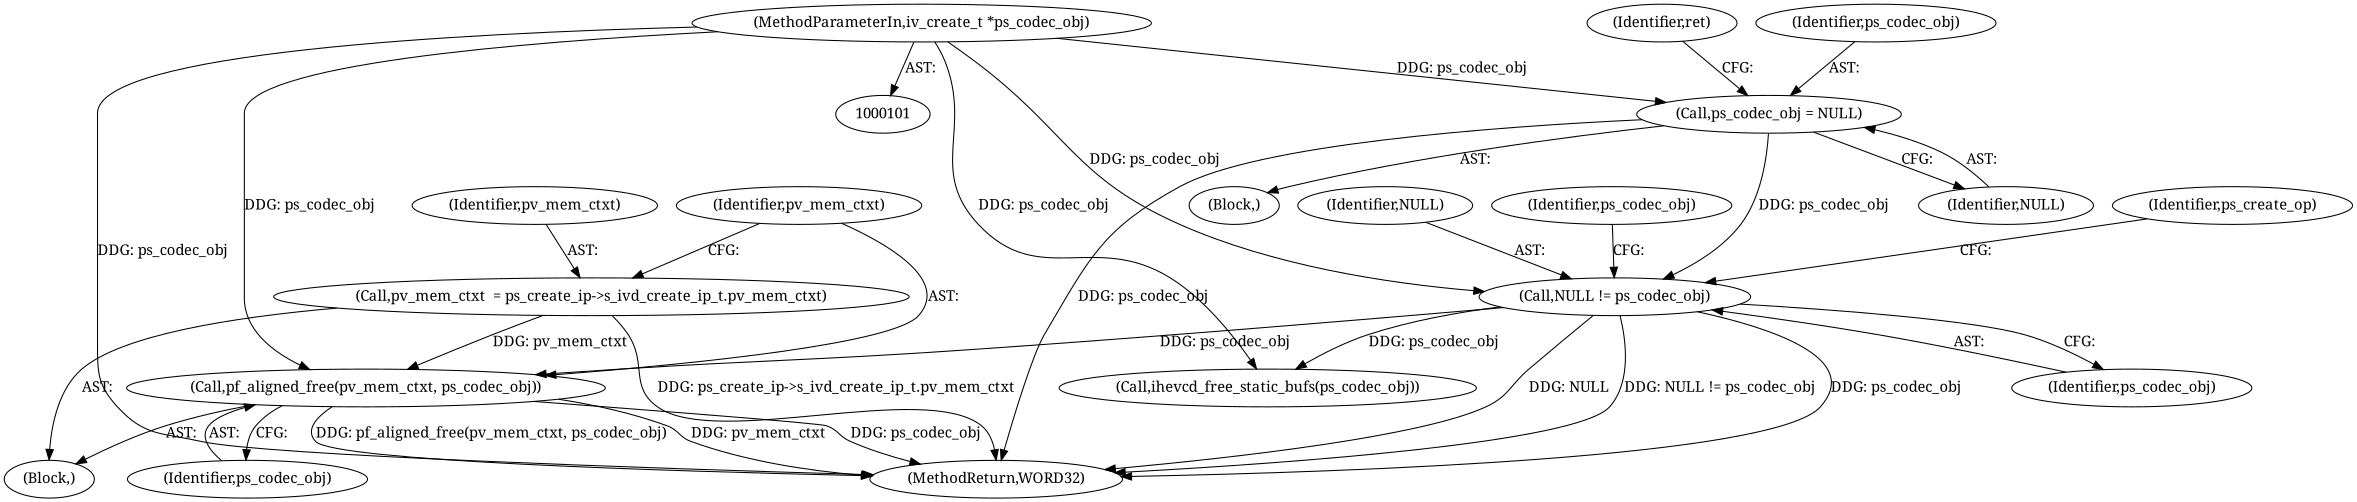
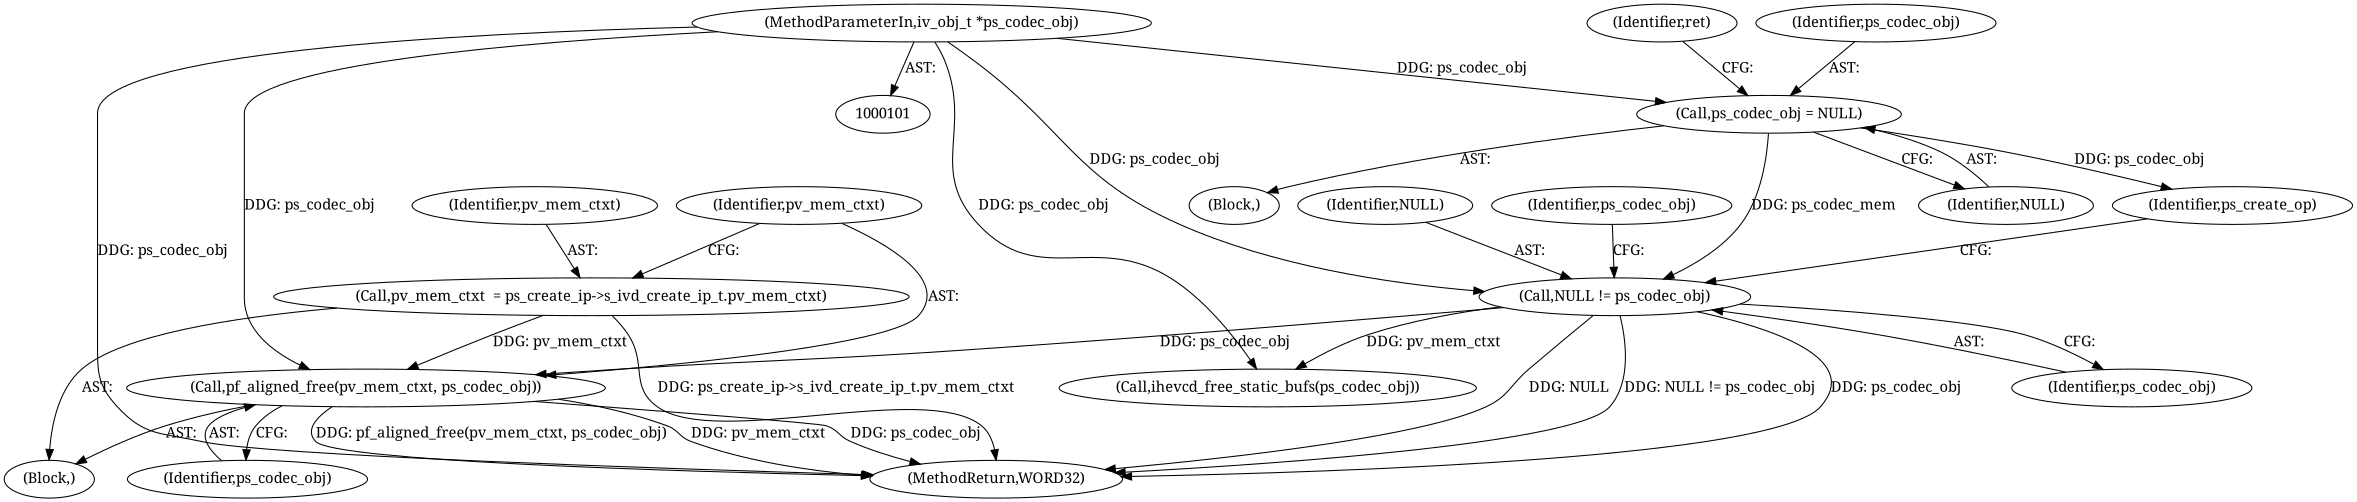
(922, 23) -> (922, 23)
(1247, 164) -> (2012, 153)
(1824, 206) -> (1824, 206)
(1434, 342) -> (1434, 342)
